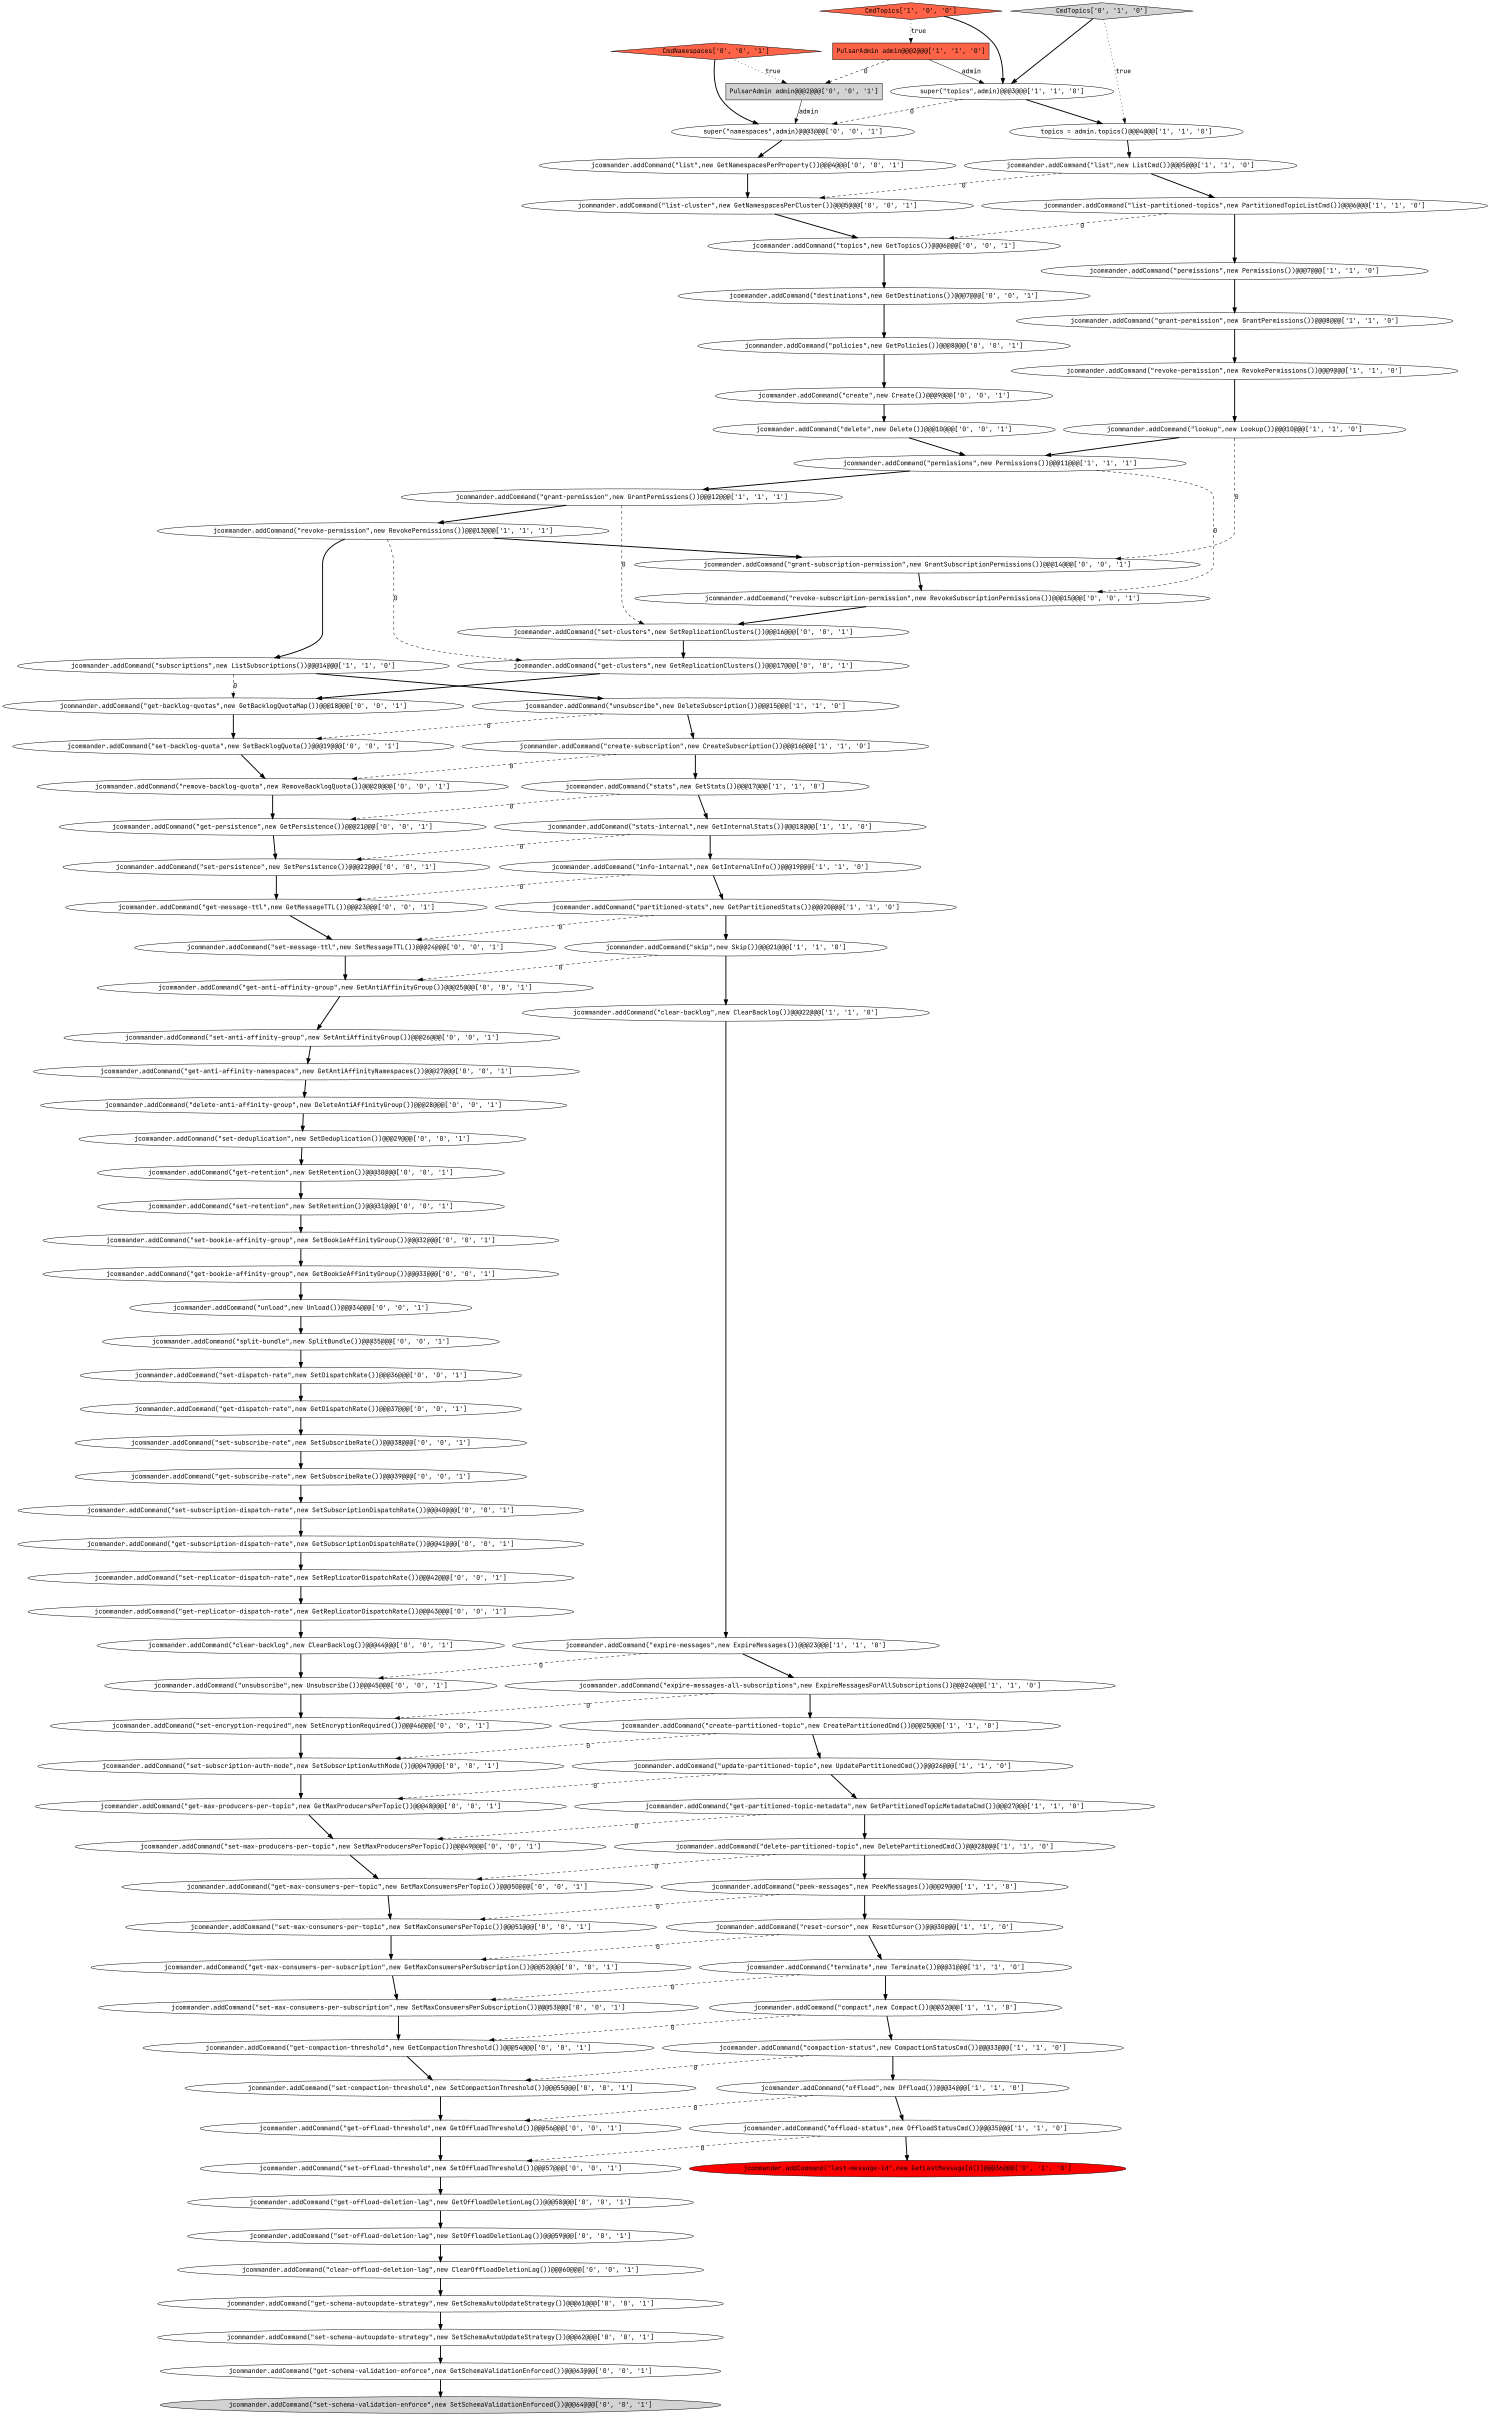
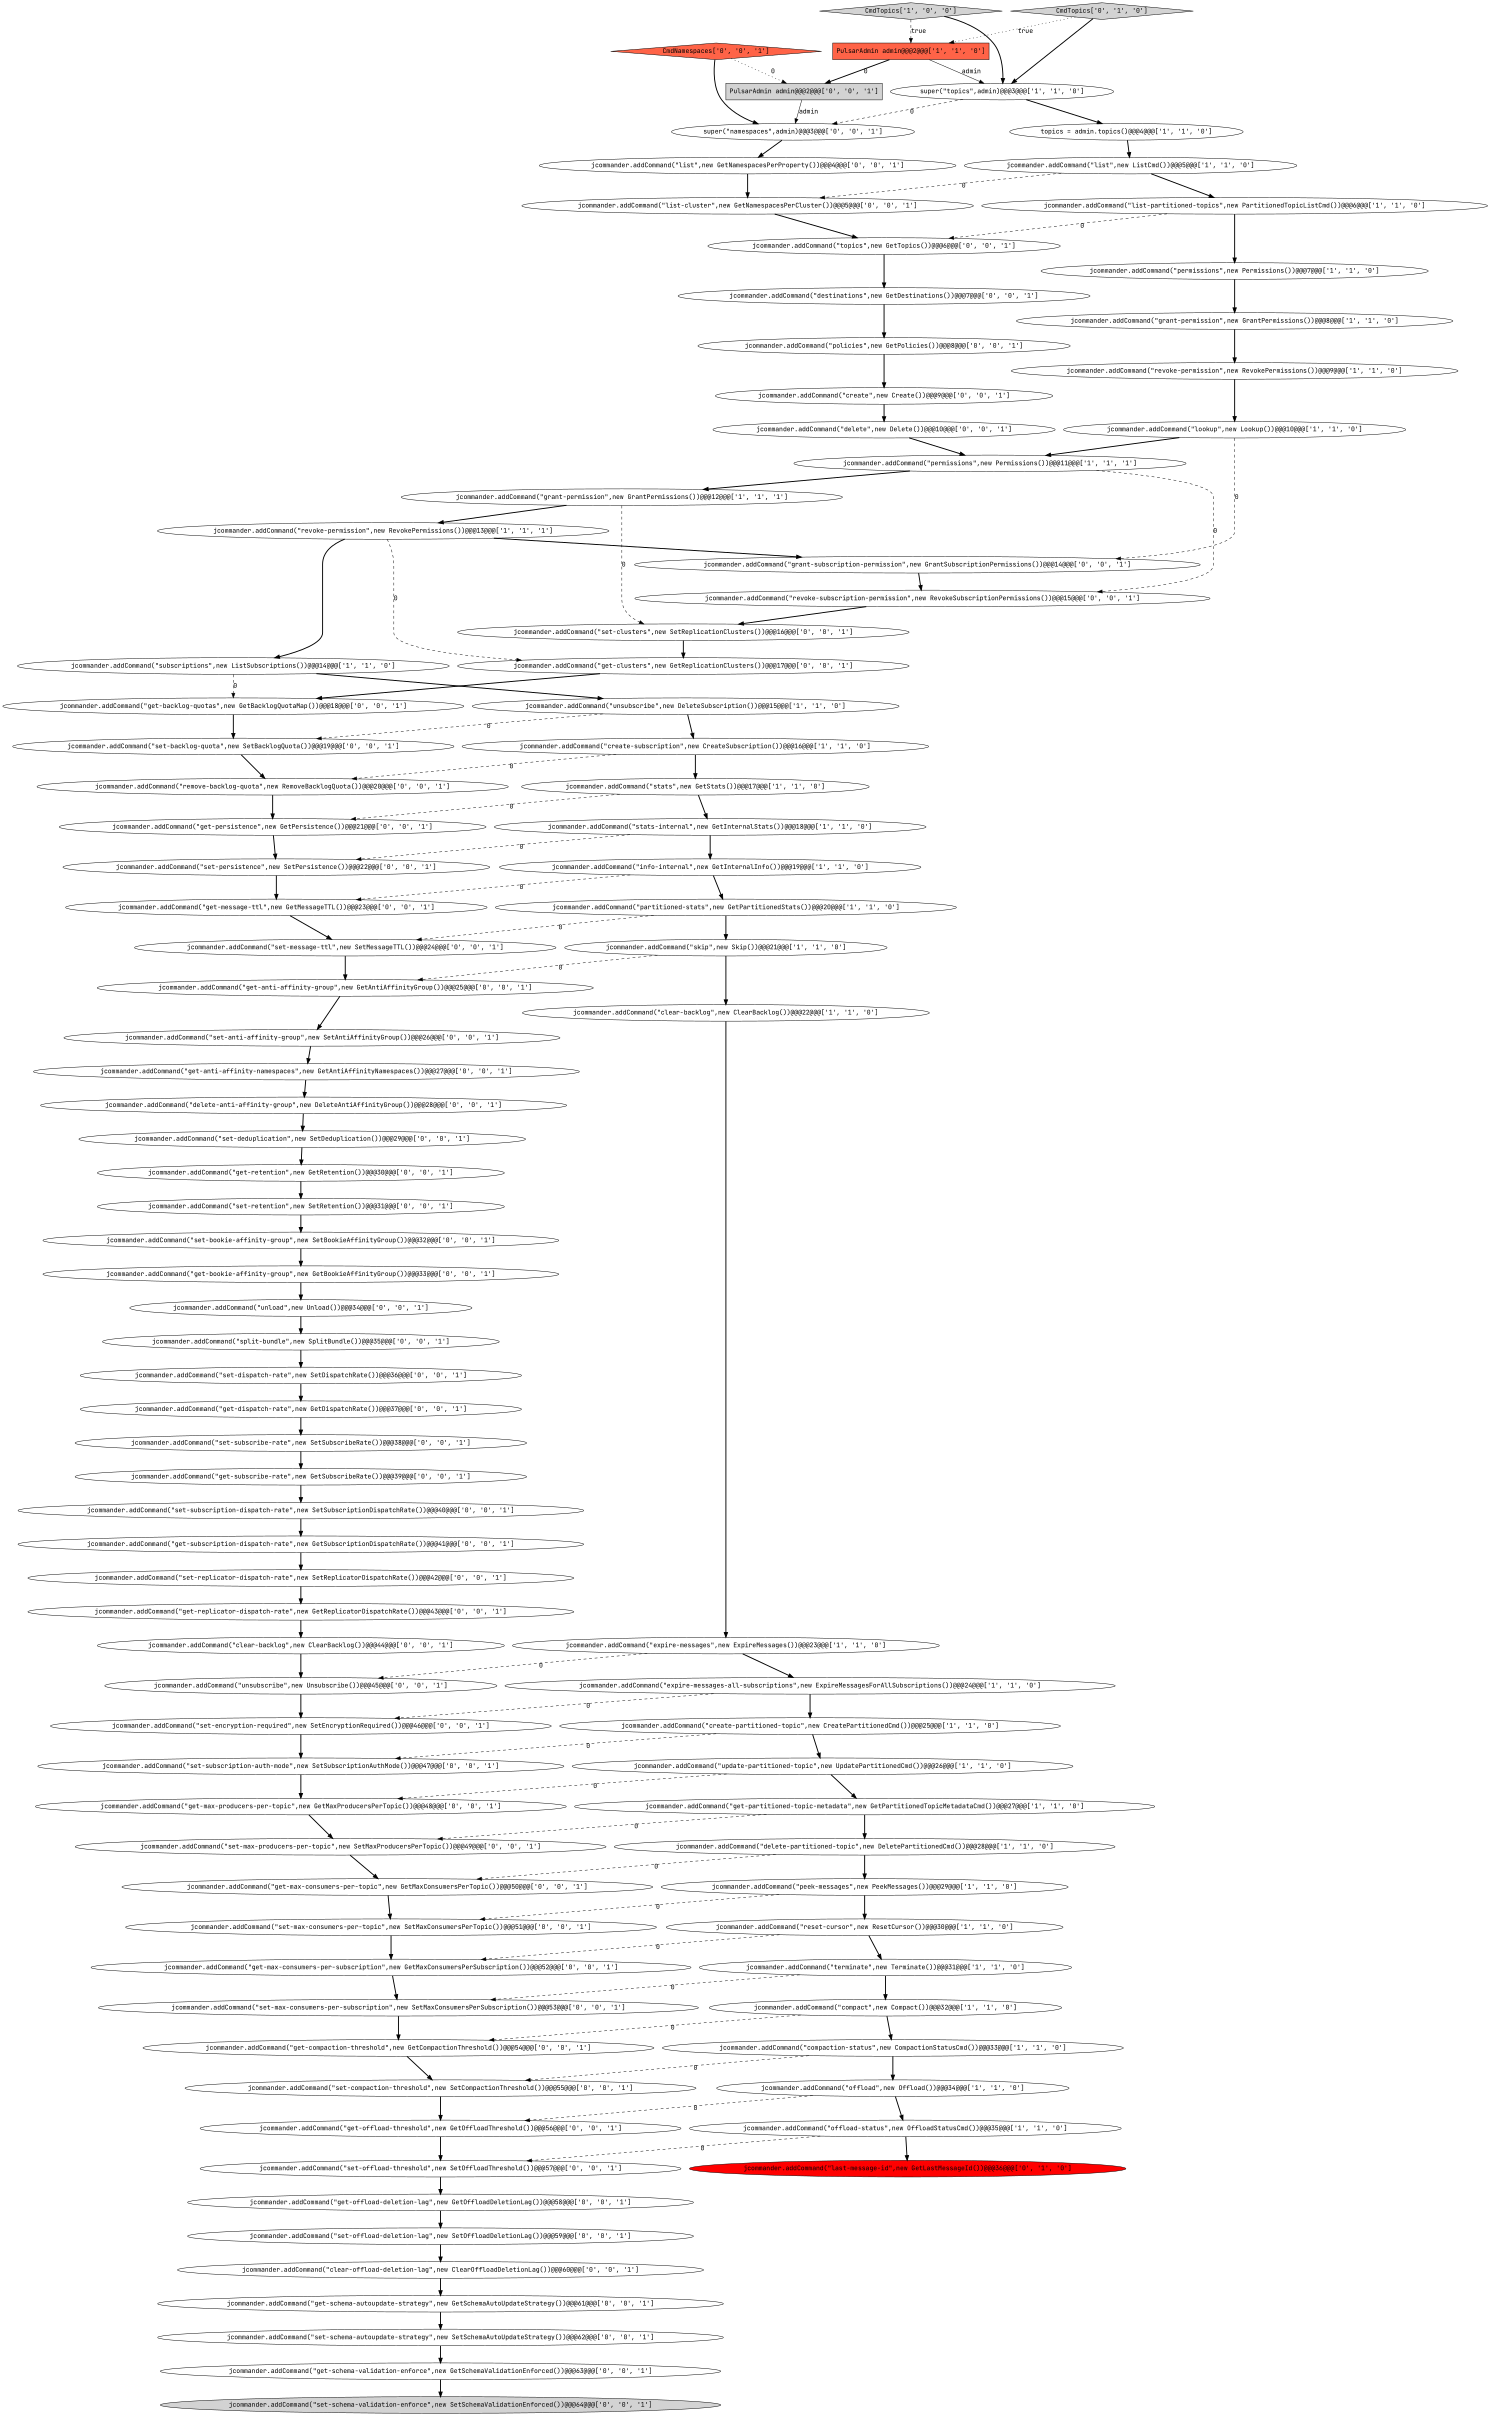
(911, 11) -> (911, 11)
(911, 29) -> (911, 29)
(1115, 69) -> (1015, 30)
(773, 71) -> (773, 71)
(860, 71) -> (860, 71)
